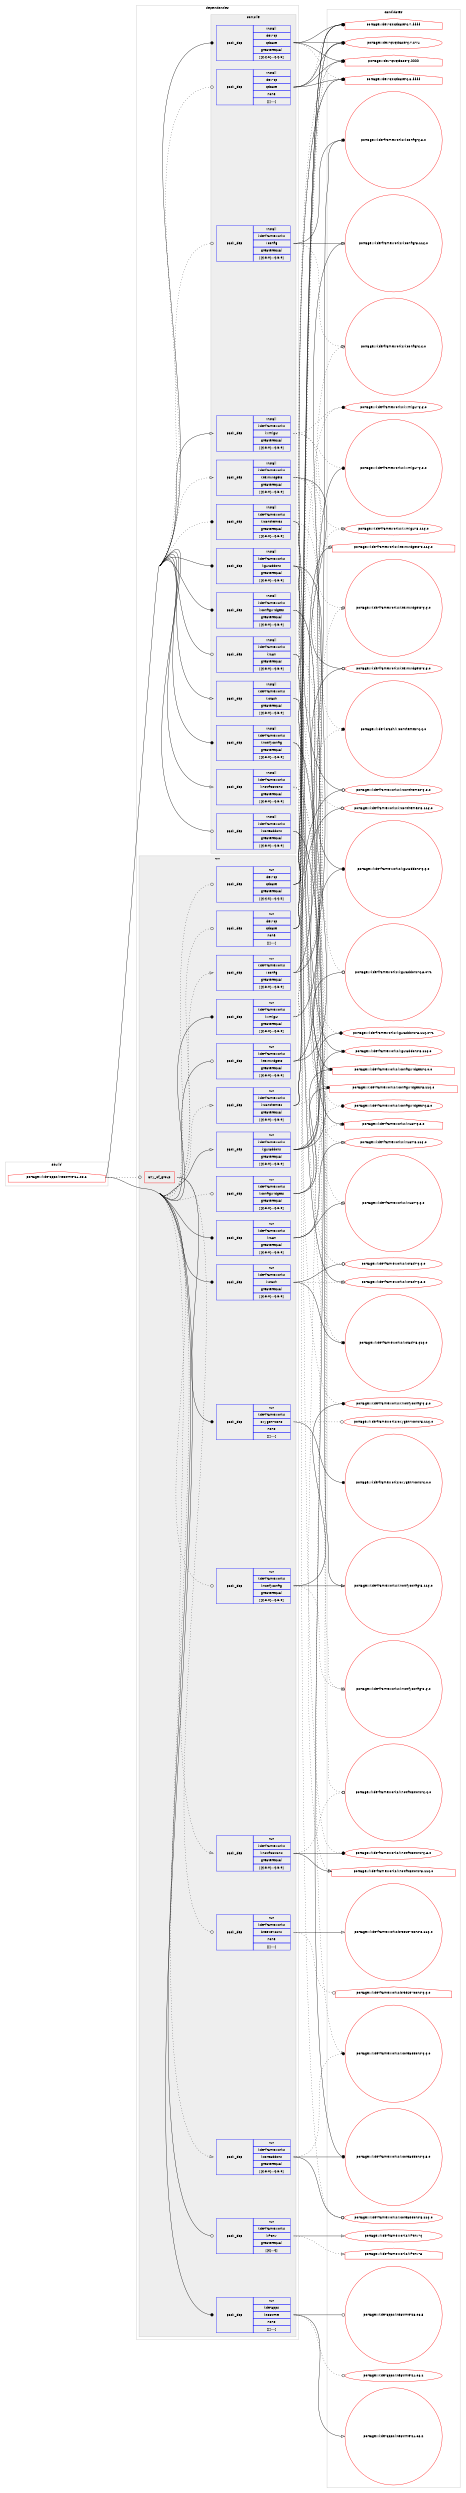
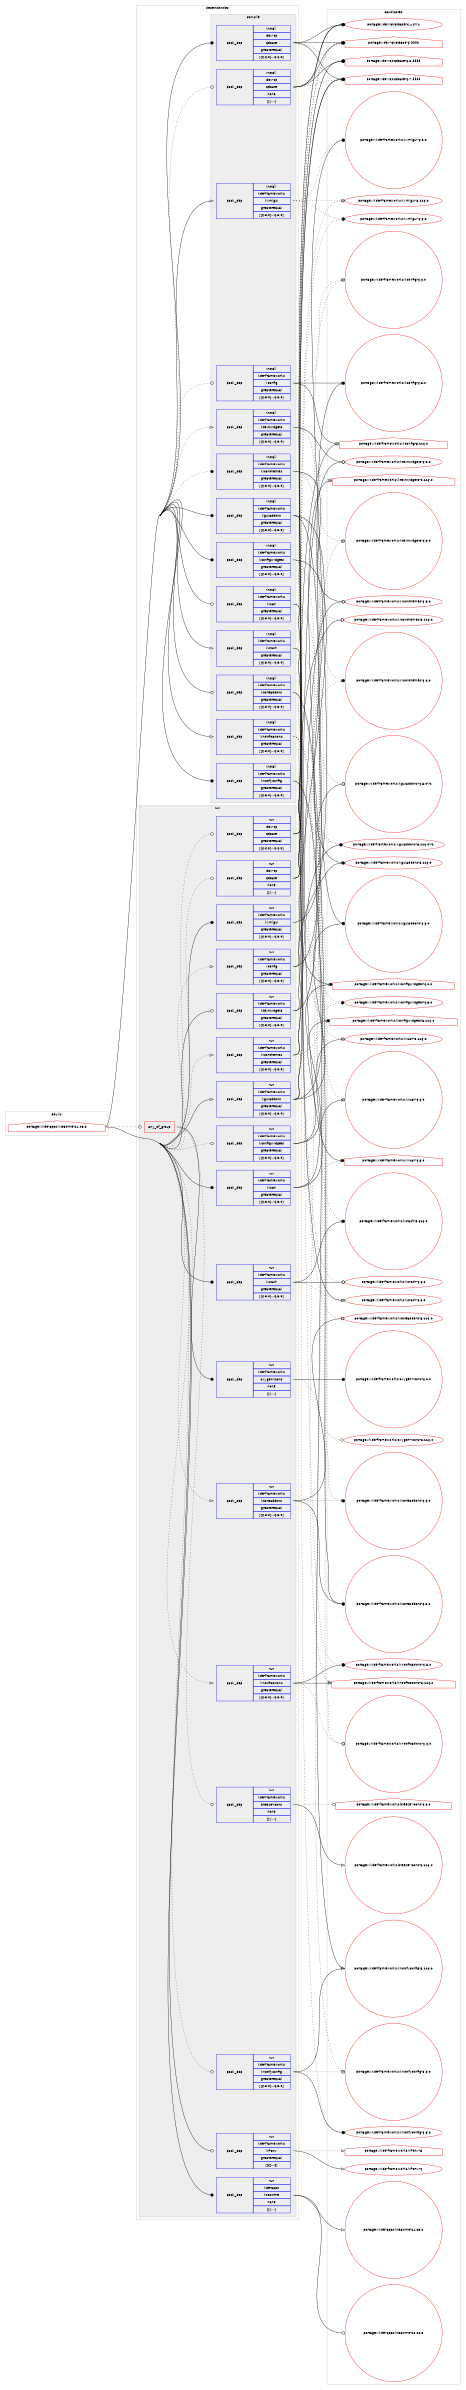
(394, 43) -> (394, 25)
(394, 243) -> (394, 444)
(394, 729) -> (394, 681)
(394, 2376) -> none
